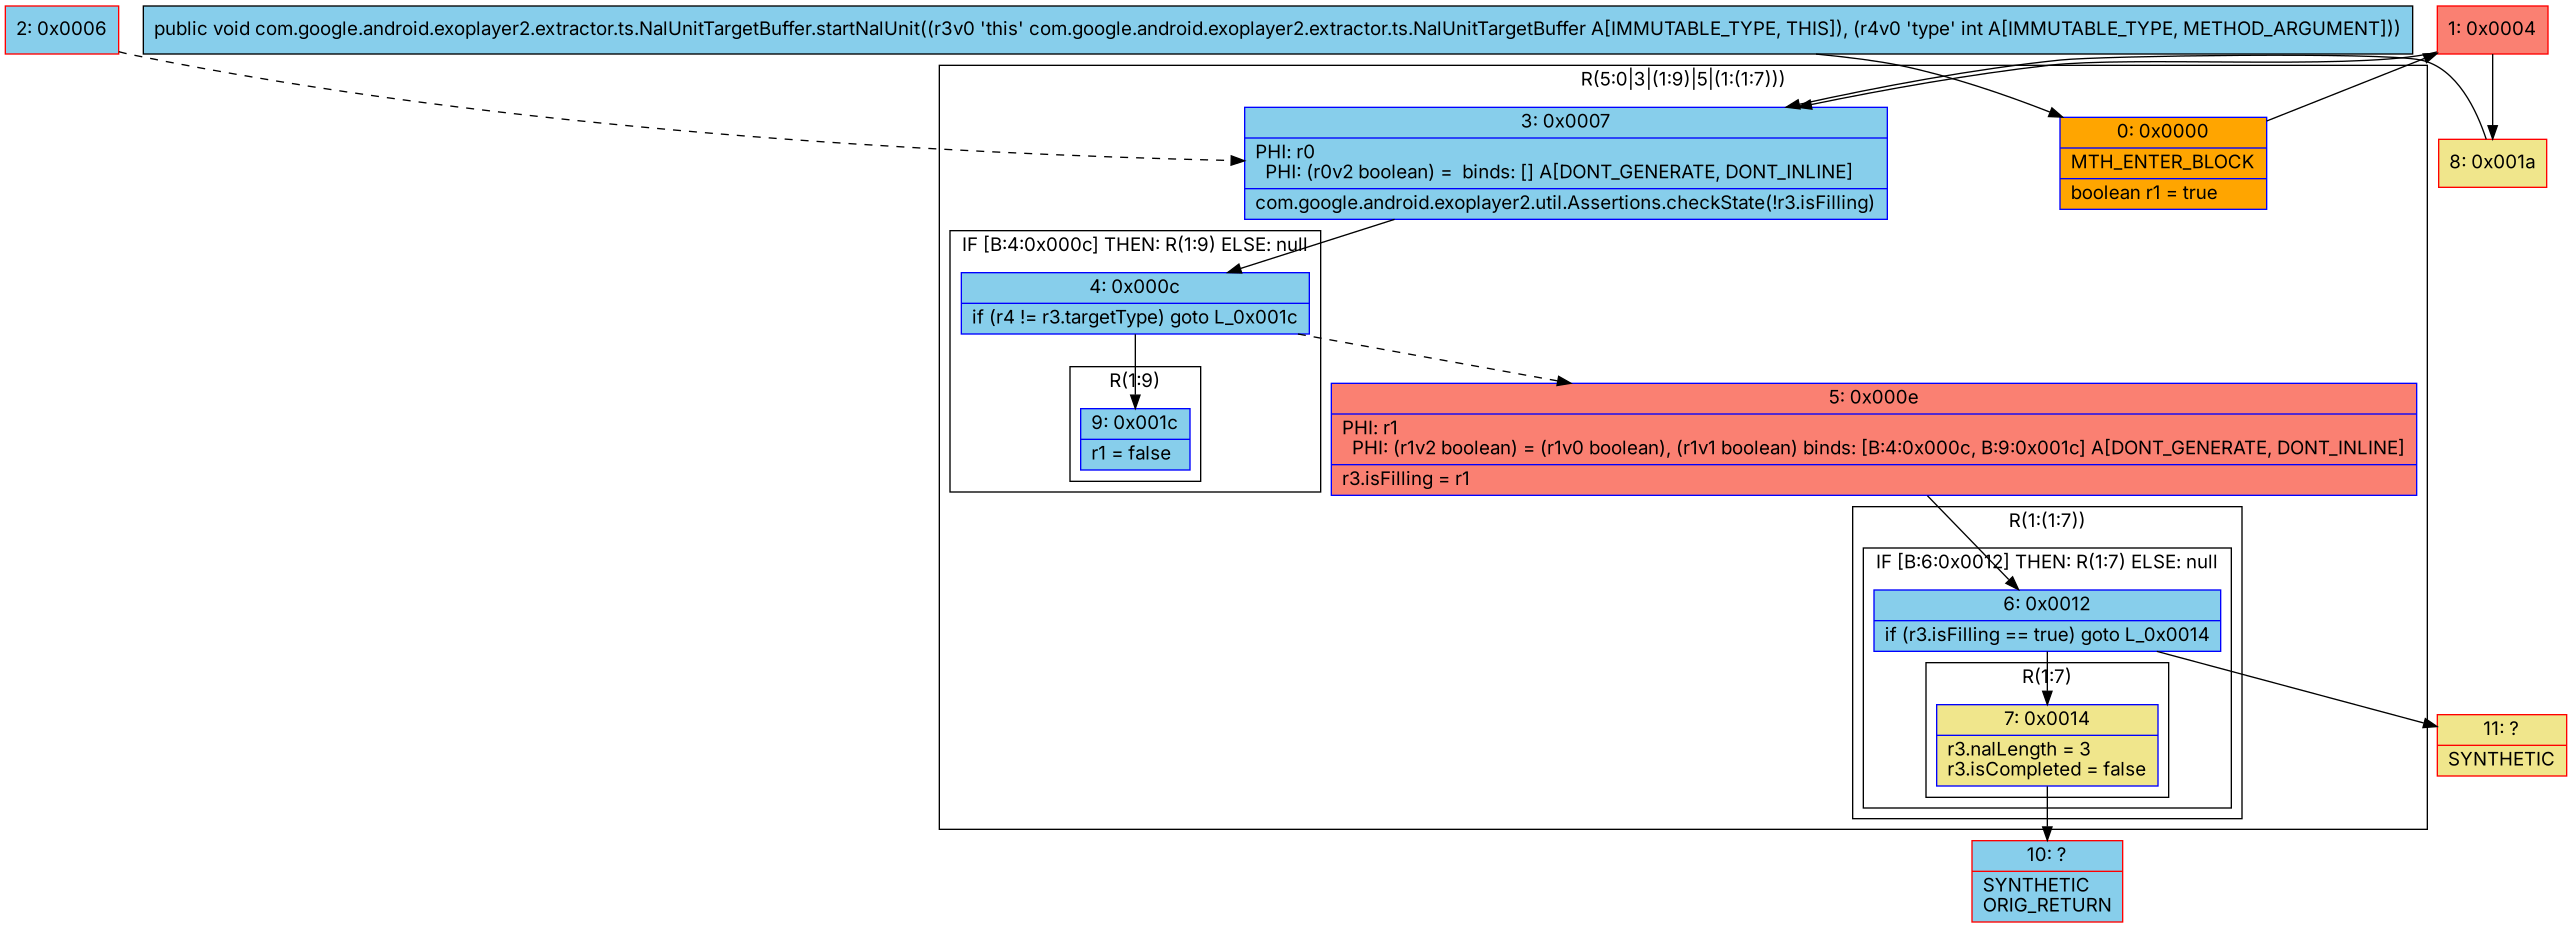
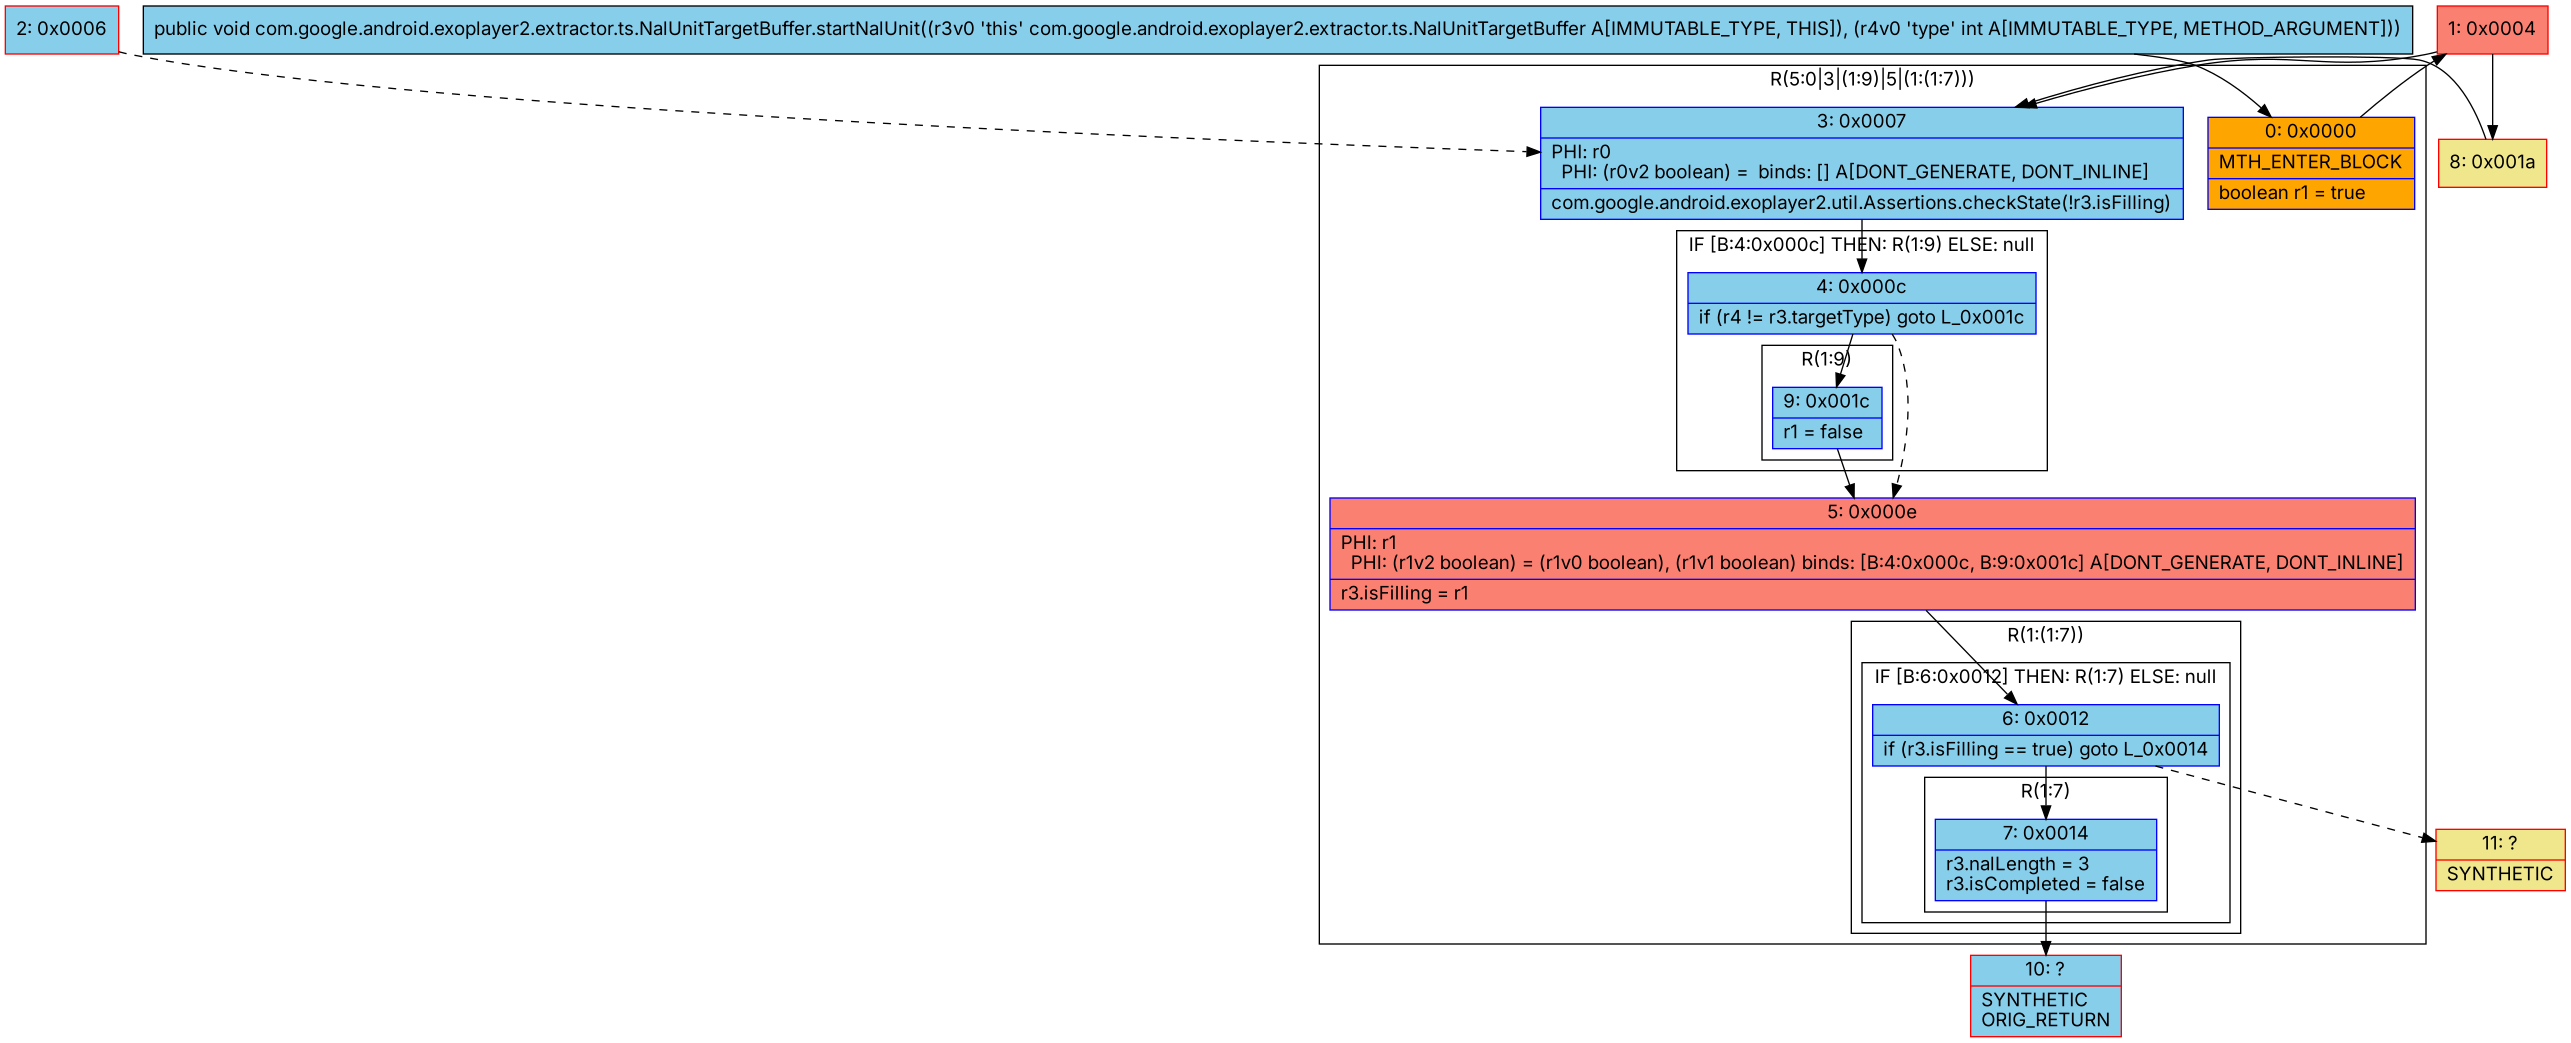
none -> (1844, 467)
(2290, 687) -> (2289, 802)
(2047, 745) -> (2046, 860)
